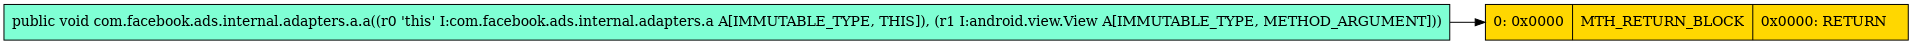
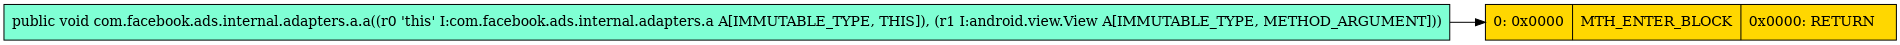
(1663, 22) -> (1657, 22)
